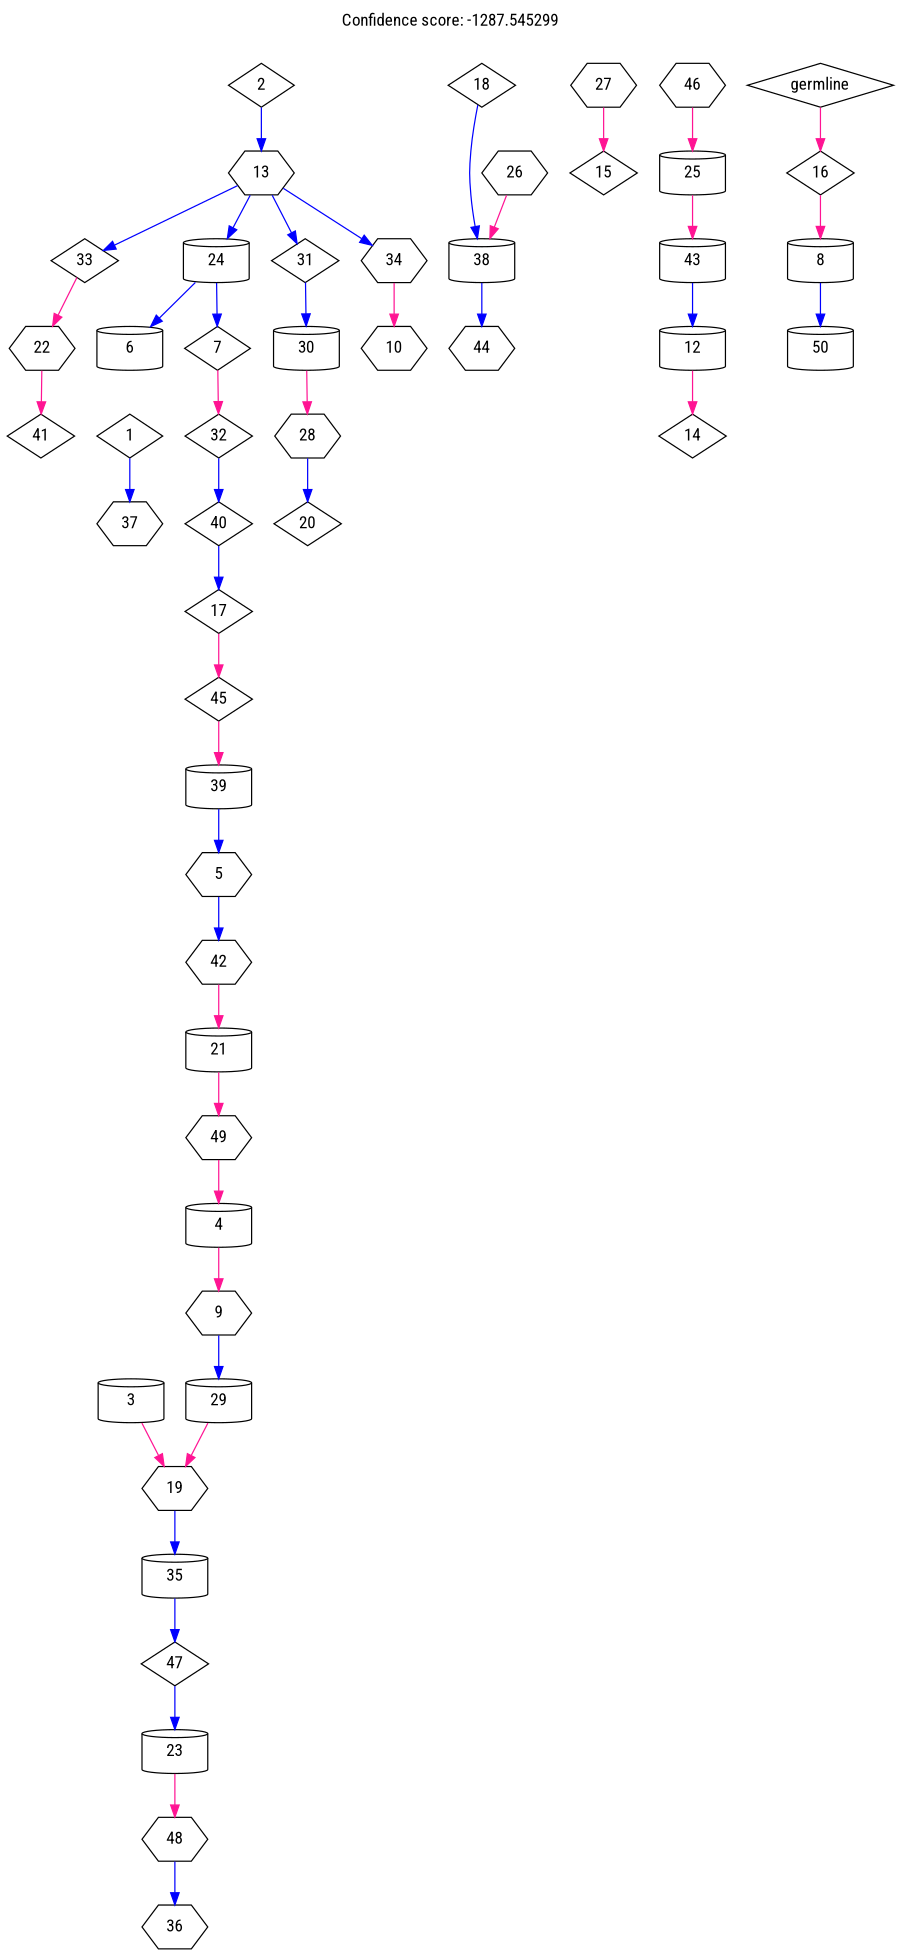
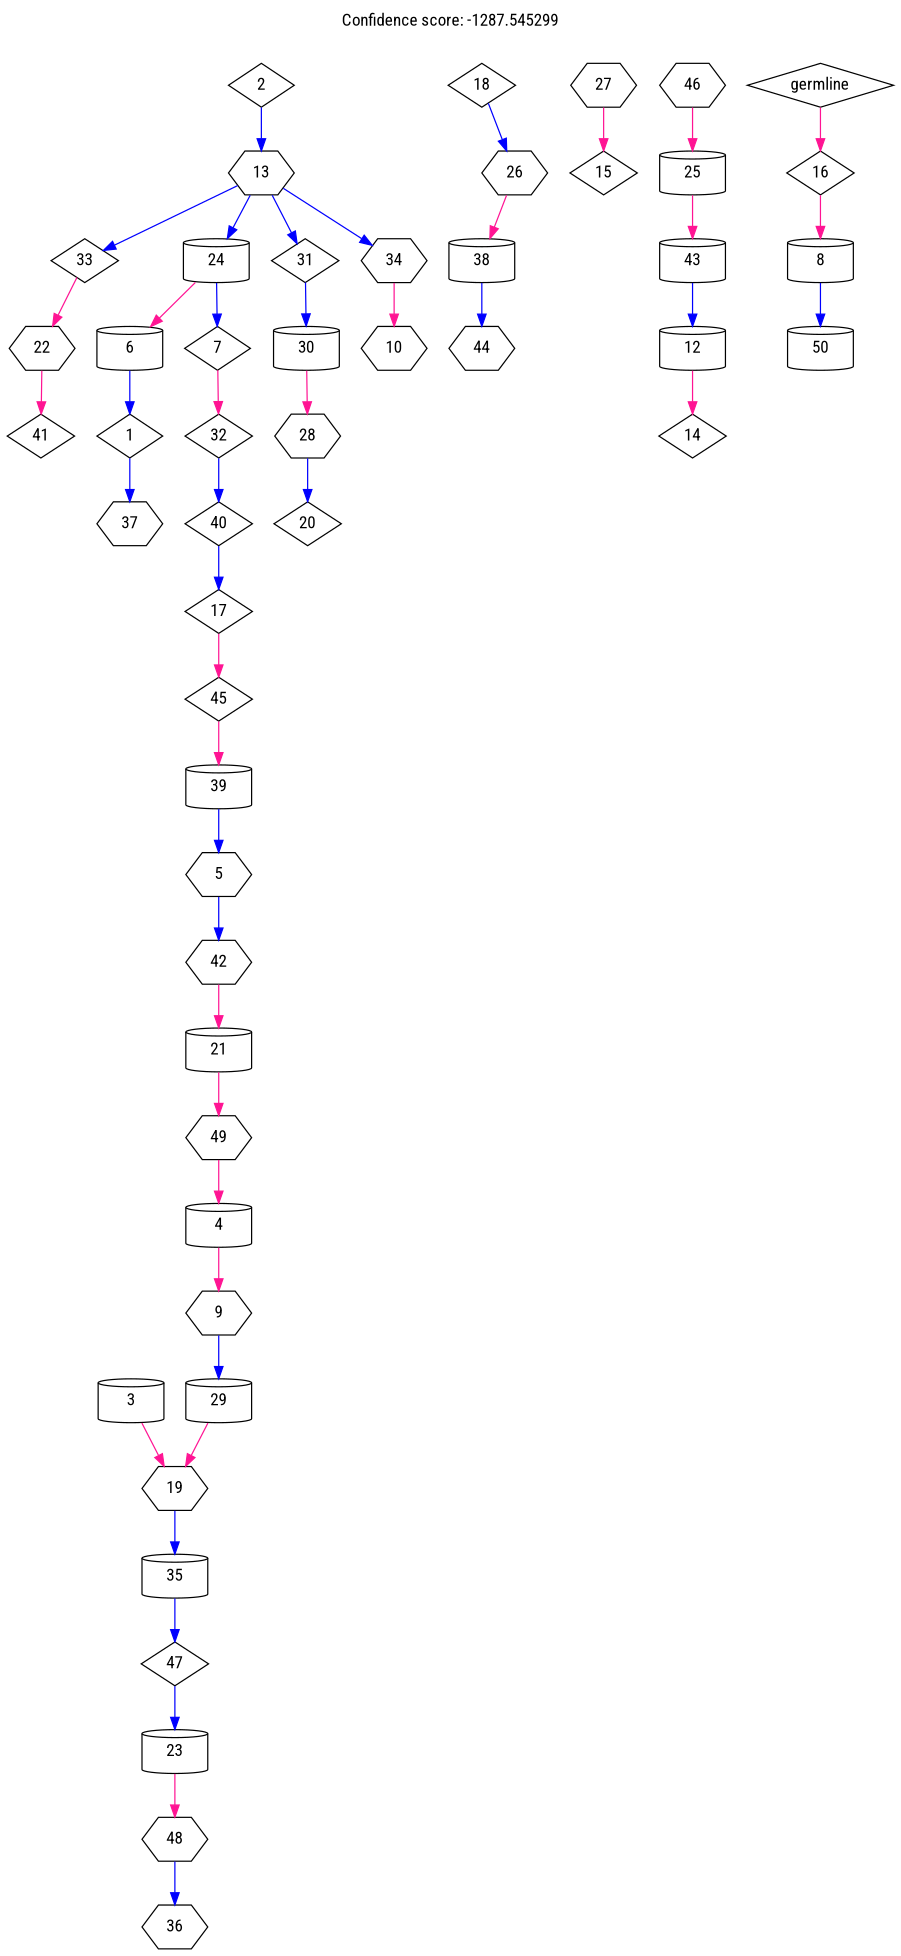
(470, 166) -> (495, 121)
(177, 300) -> (177, 300)
none -> (130, 386)
